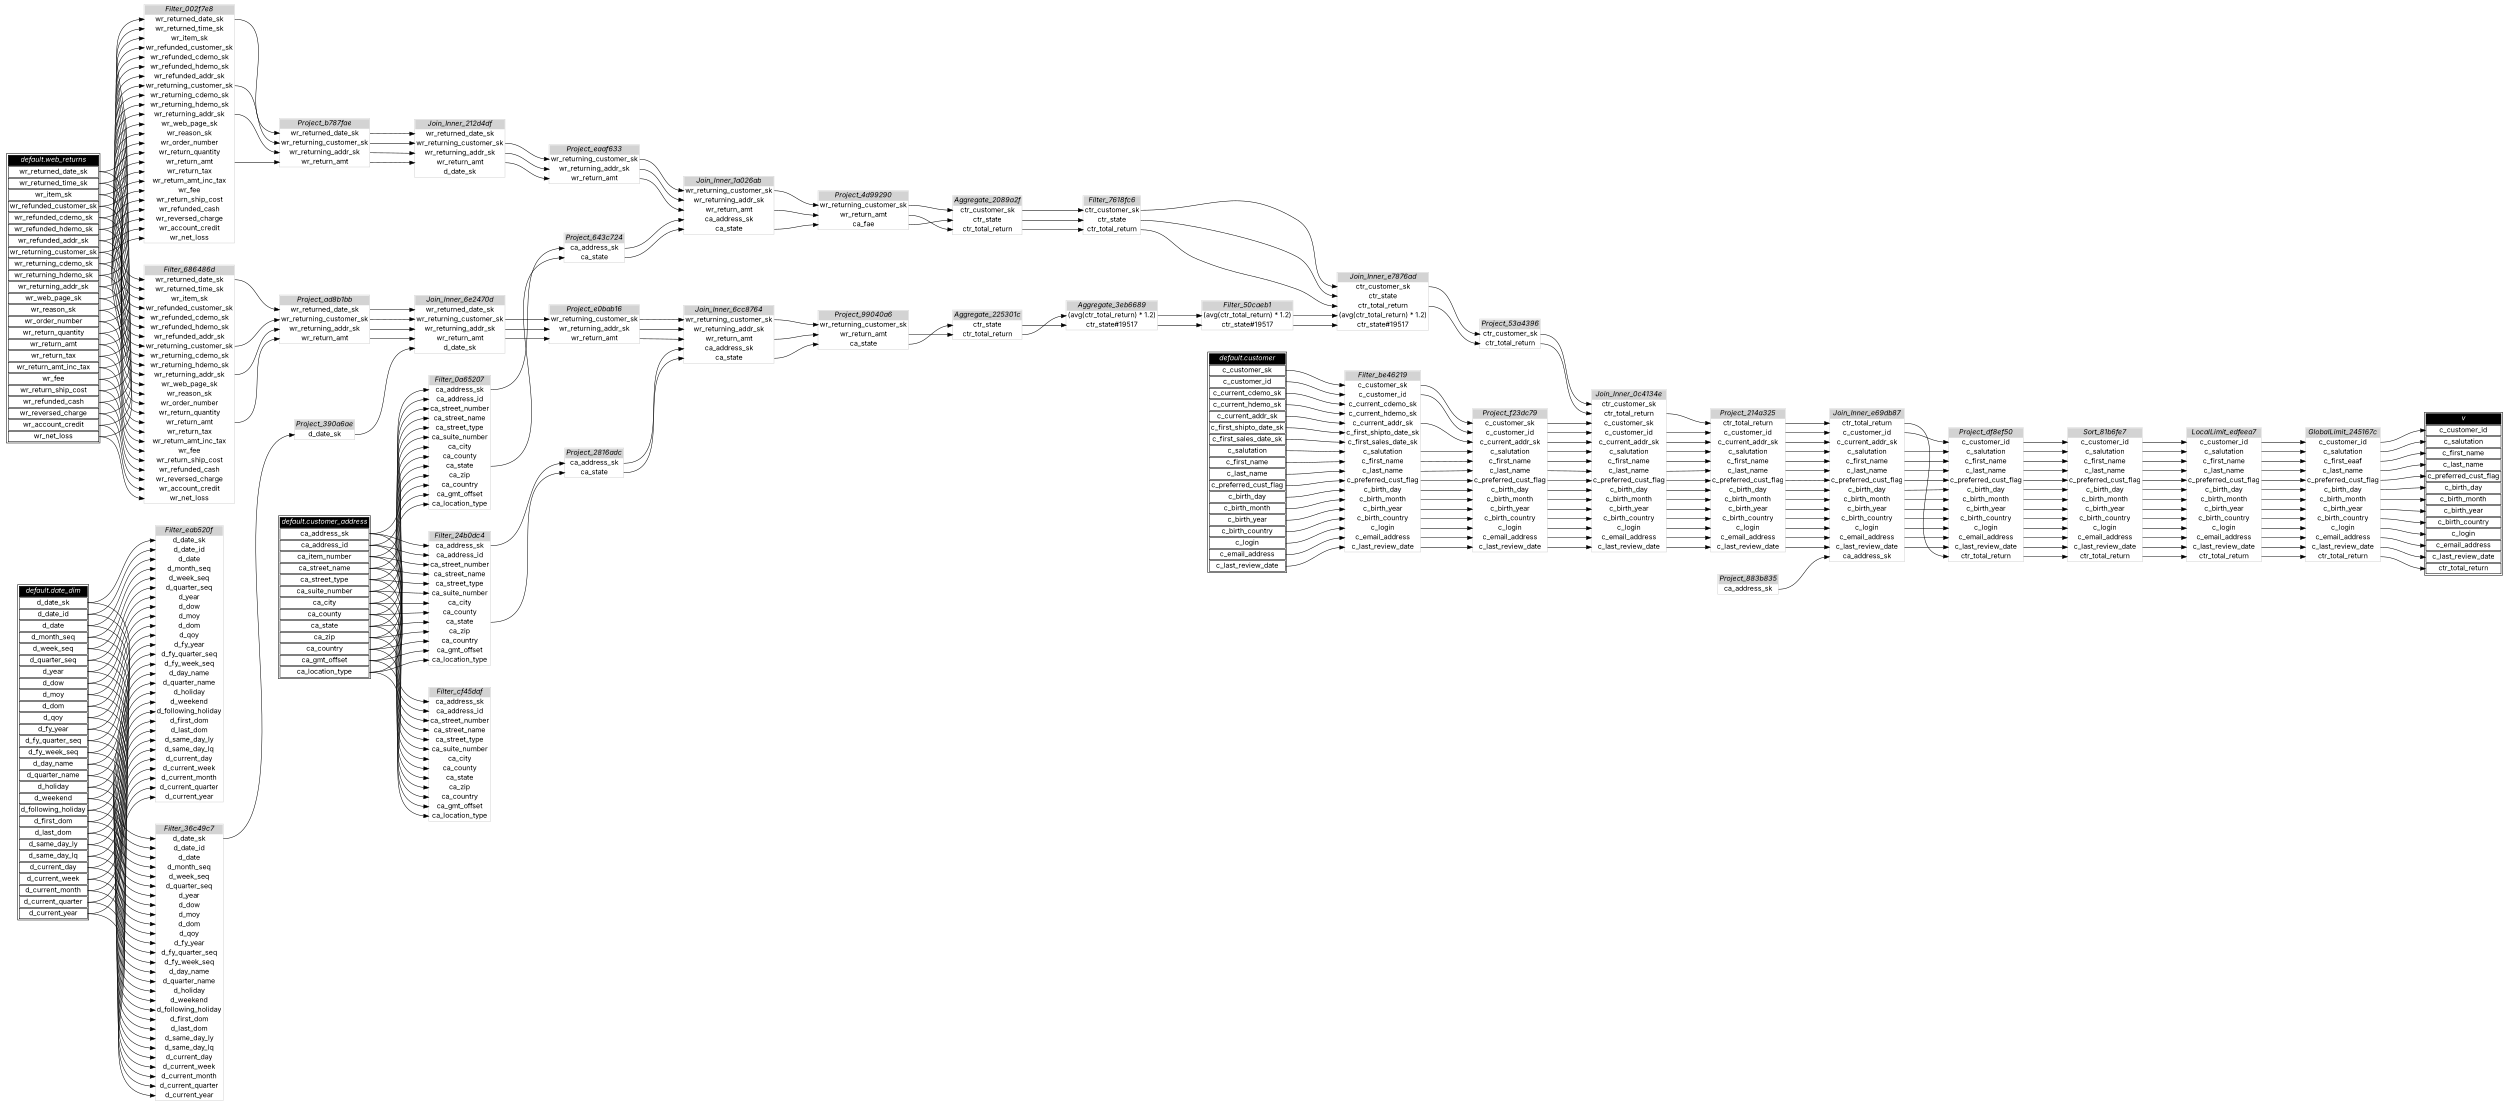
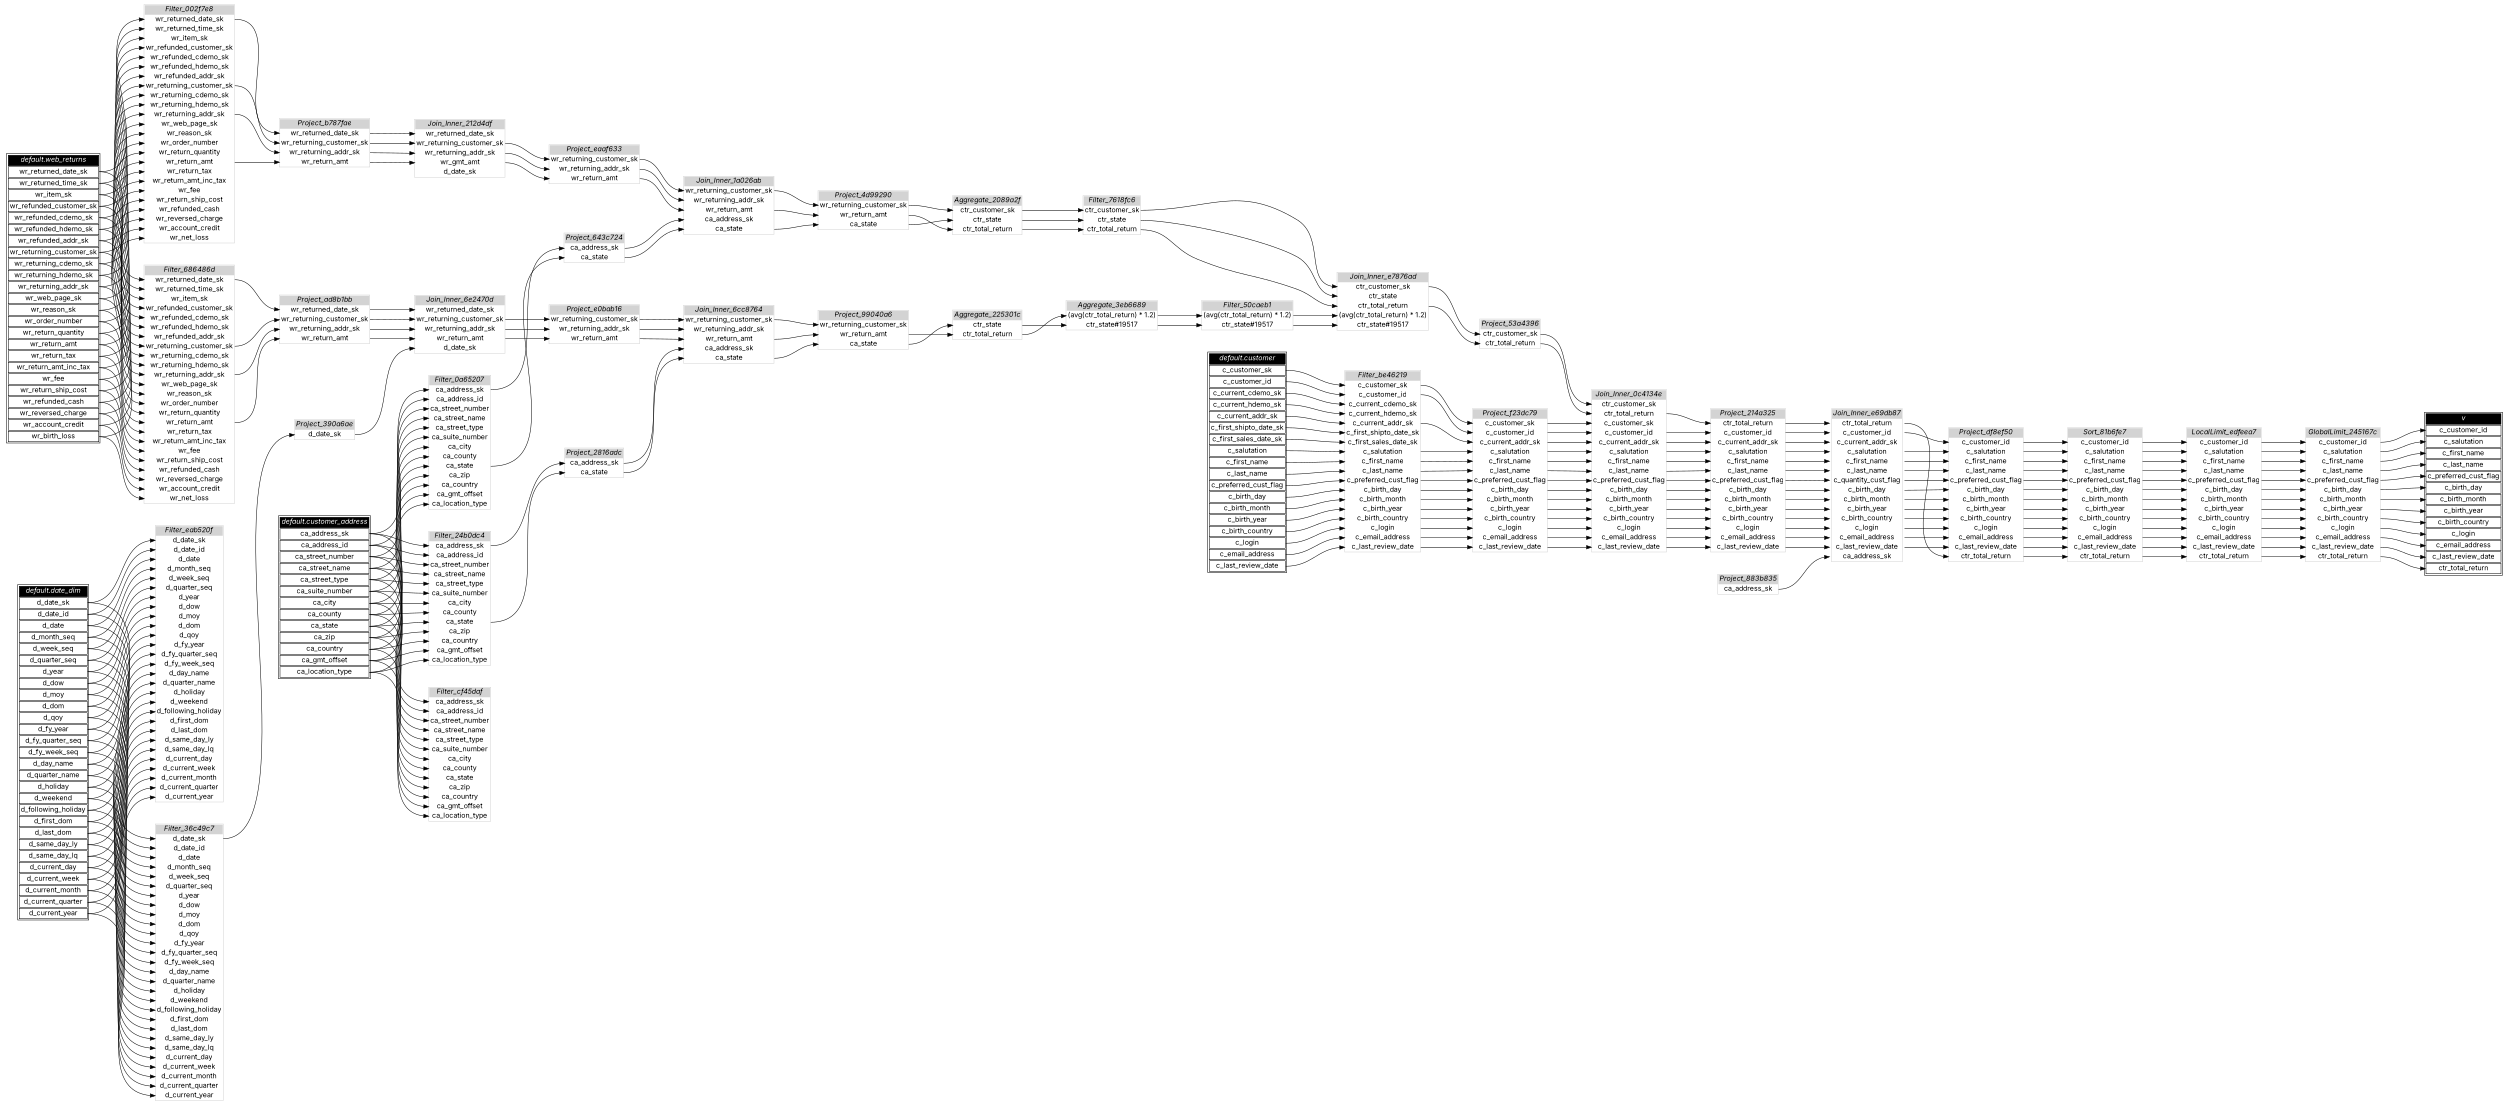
(460, 162) -> (460, 162)
(864, 224) -> (864, 224)
(54, 436) -> (54, 436)
(2343, 461) -> (2343, 461)
(1867, 480) -> (1867, 480)
(324, 557) -> (324, 557)
